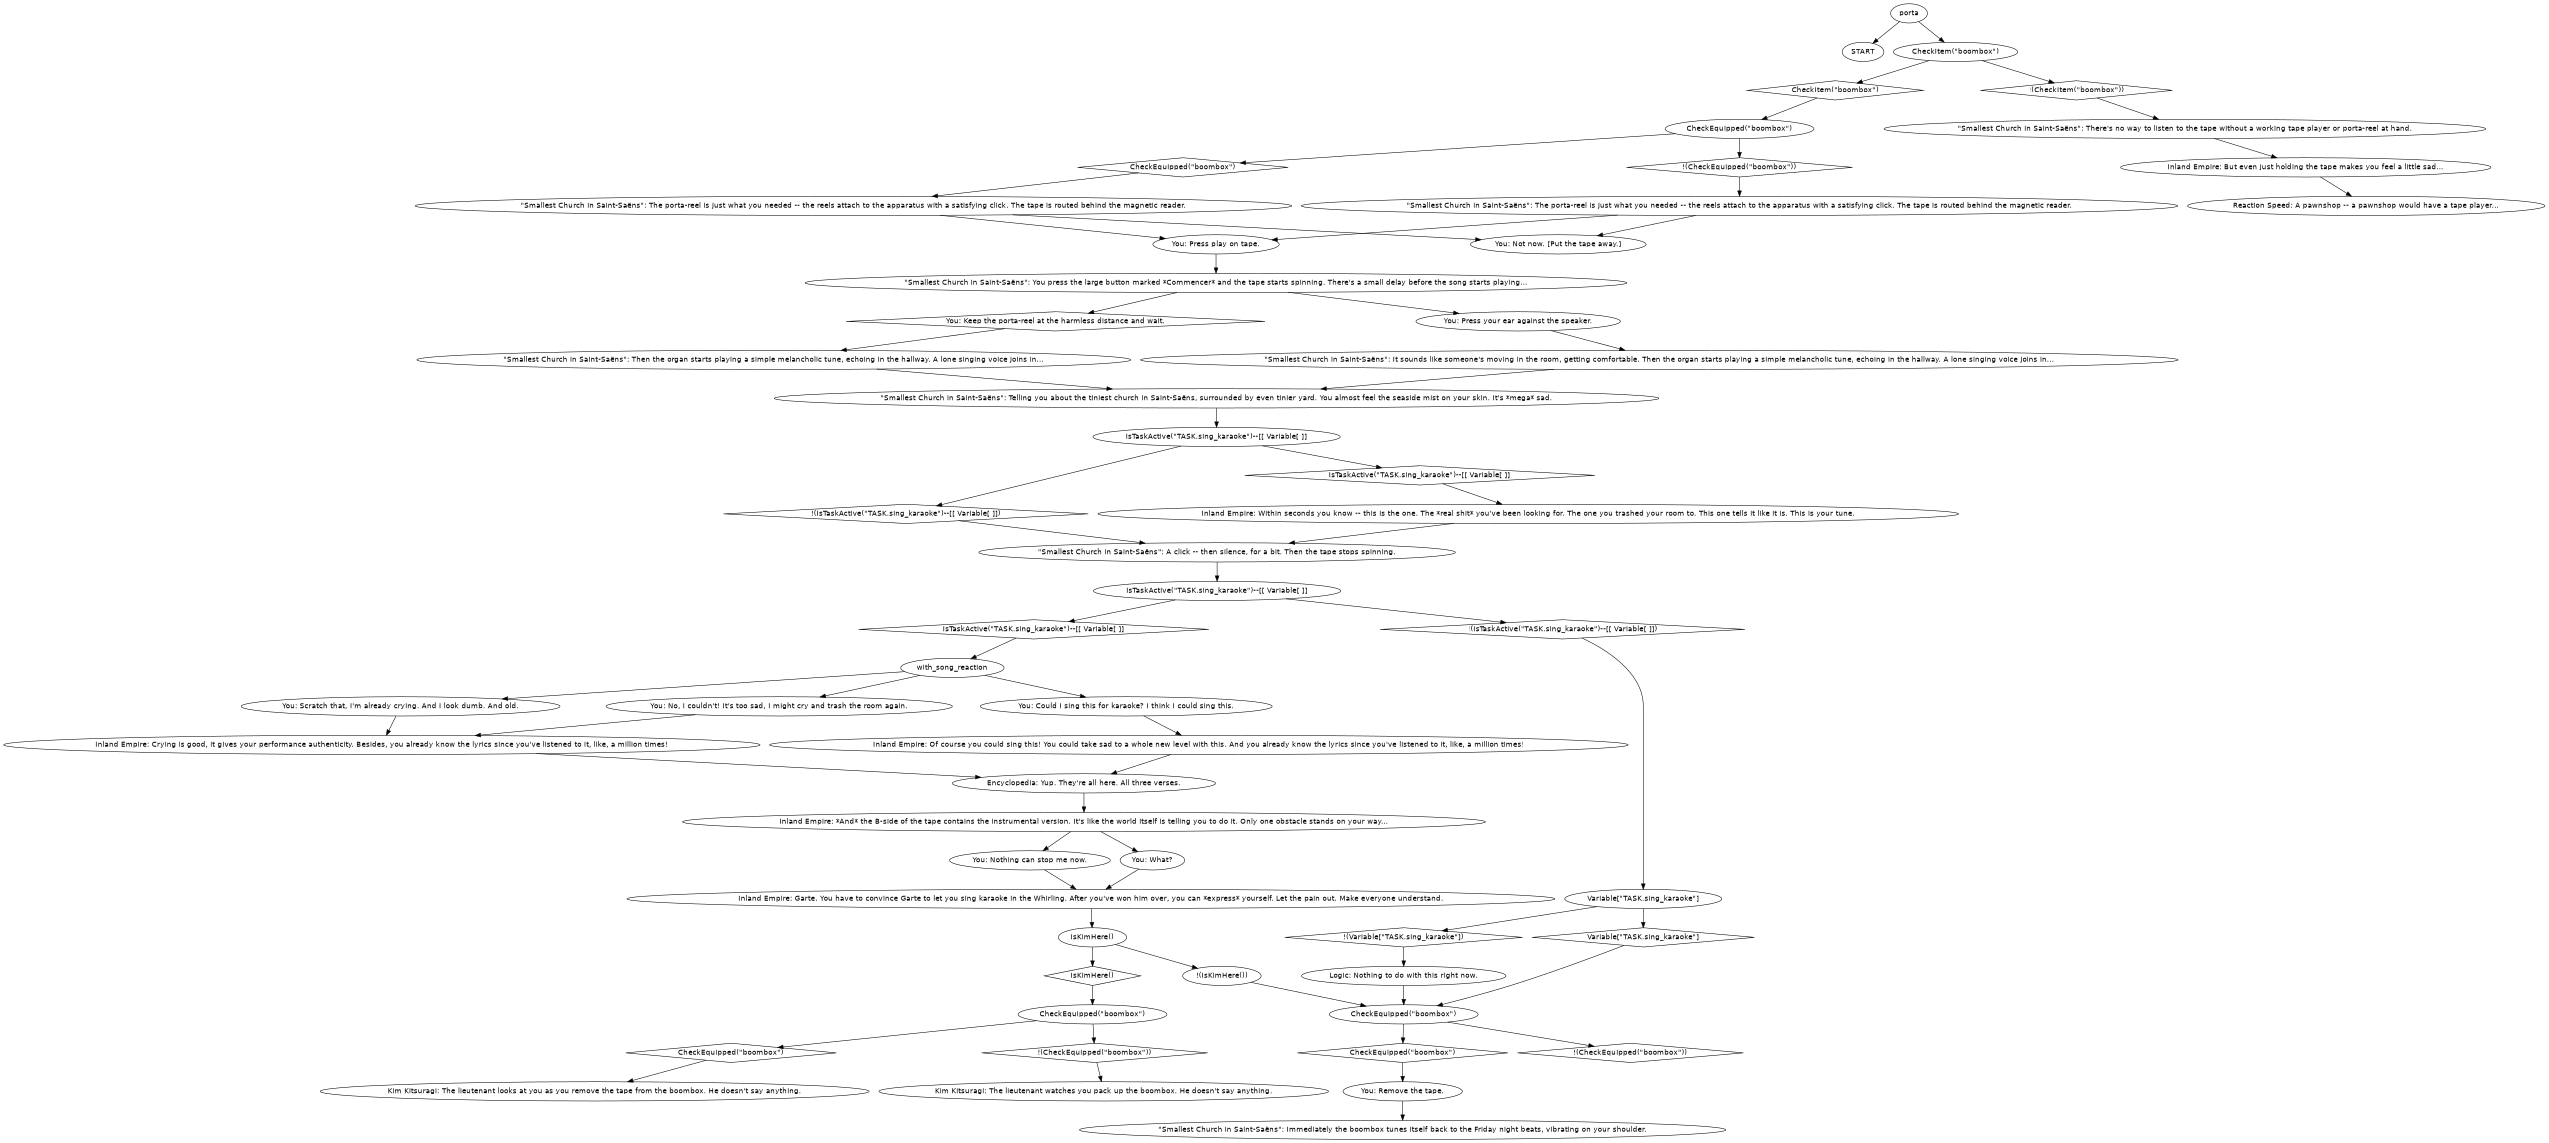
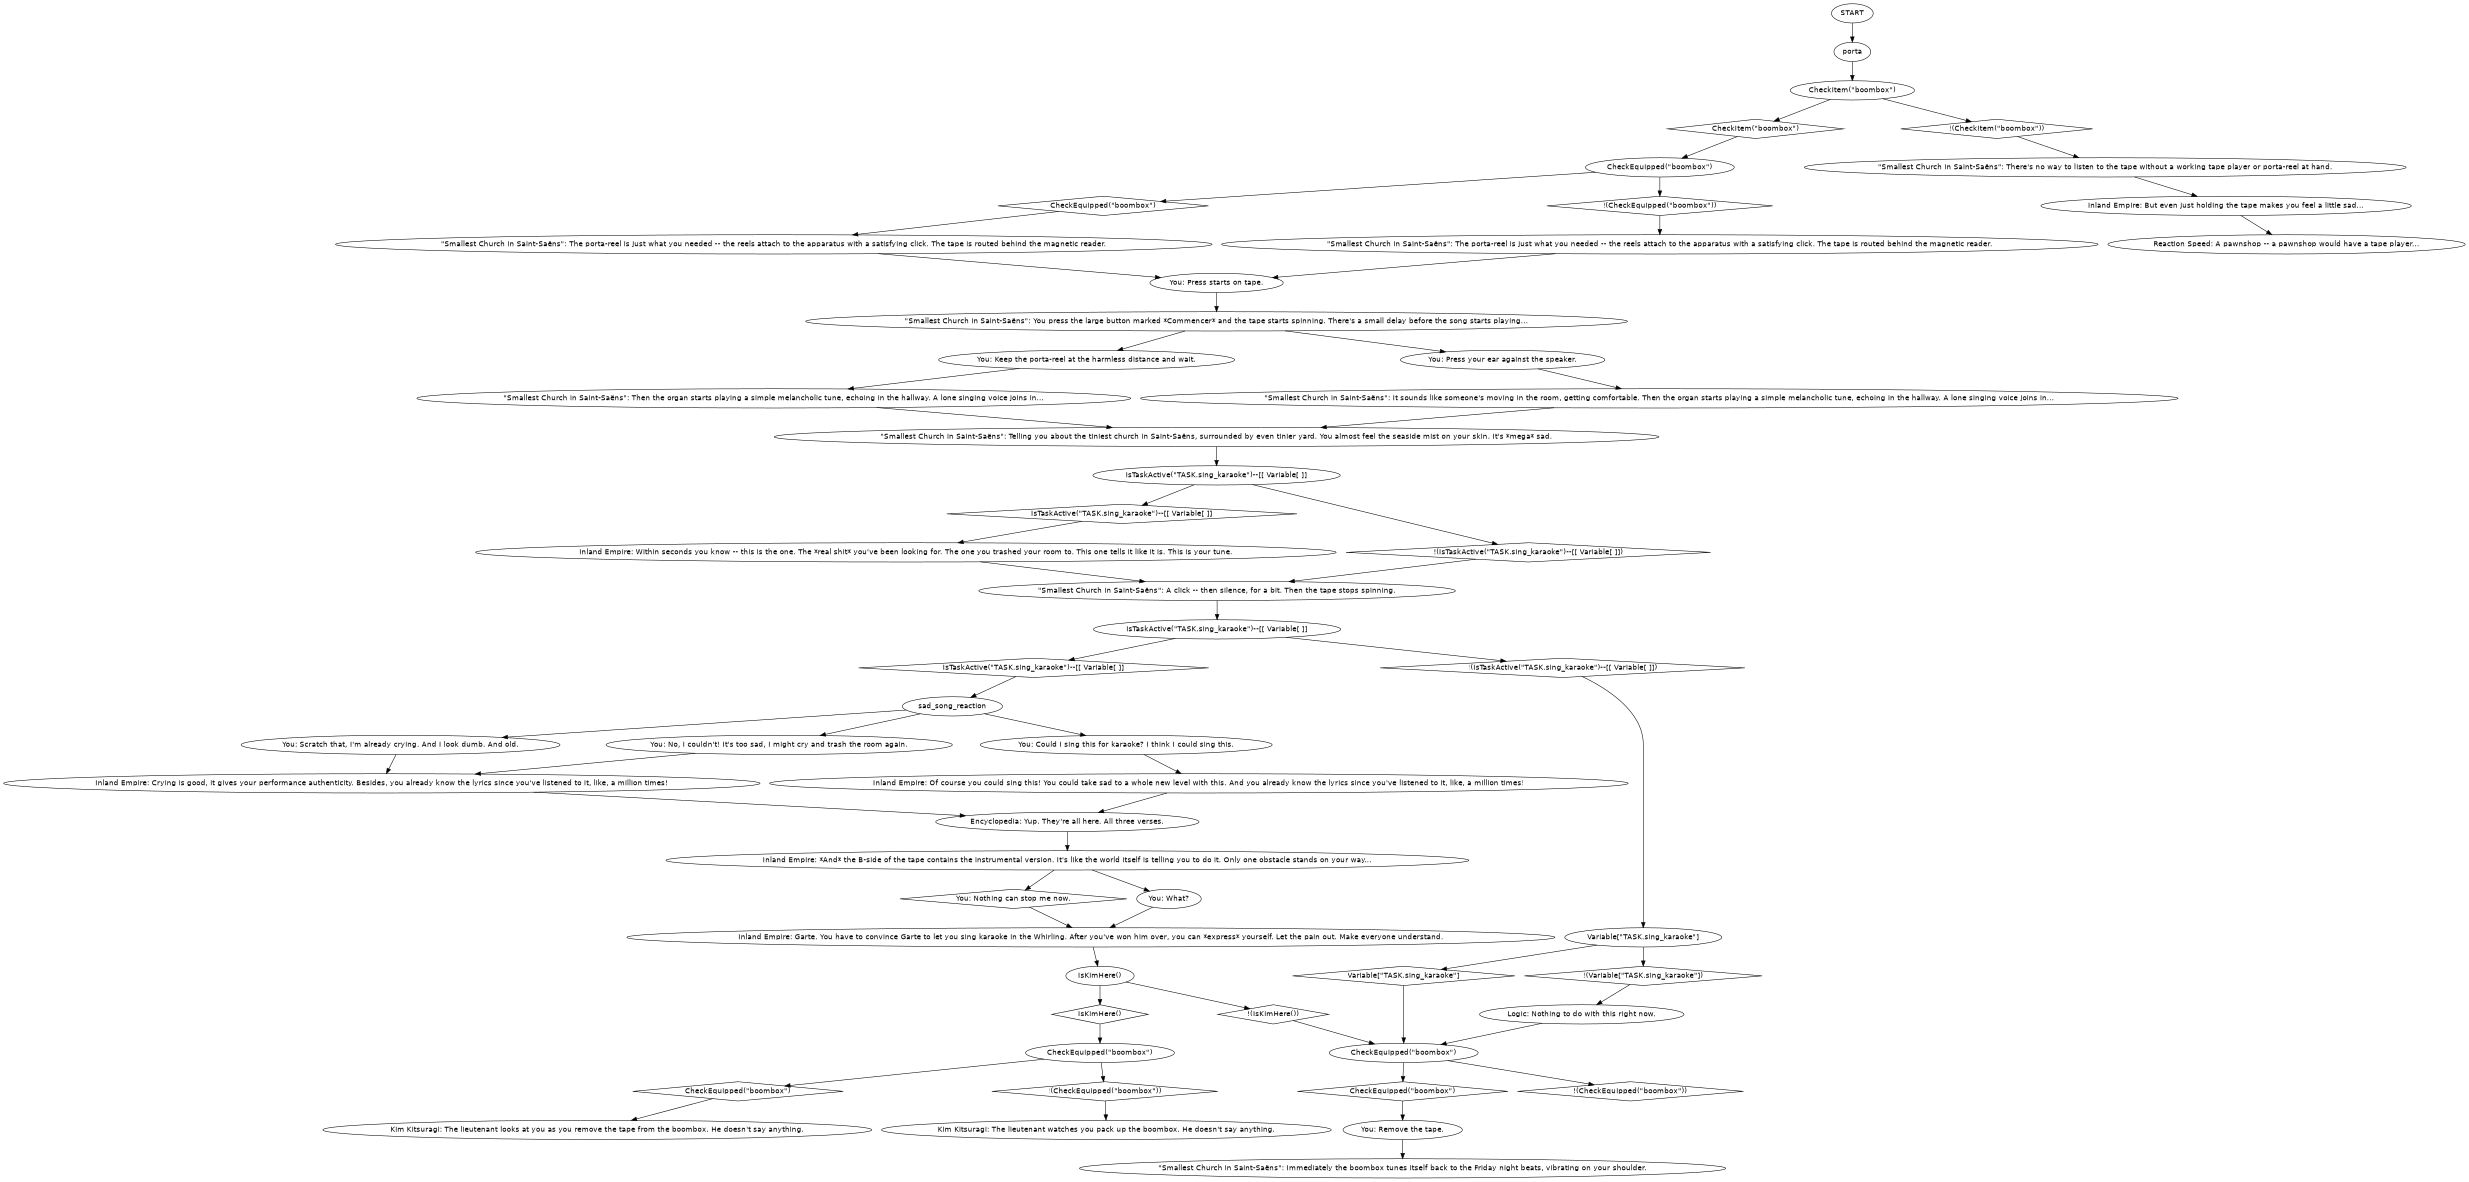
(1888, 31) -> (1852, 30)
(1216, 244) -> (1217, 283)
(1558, 244) -> none
(1056, 321) -> (1087, 360)
(952, 668) -> (952, 706)
(1030, 860) -> (1013, 899)
(1222, 976) -> (1273, 1014)
